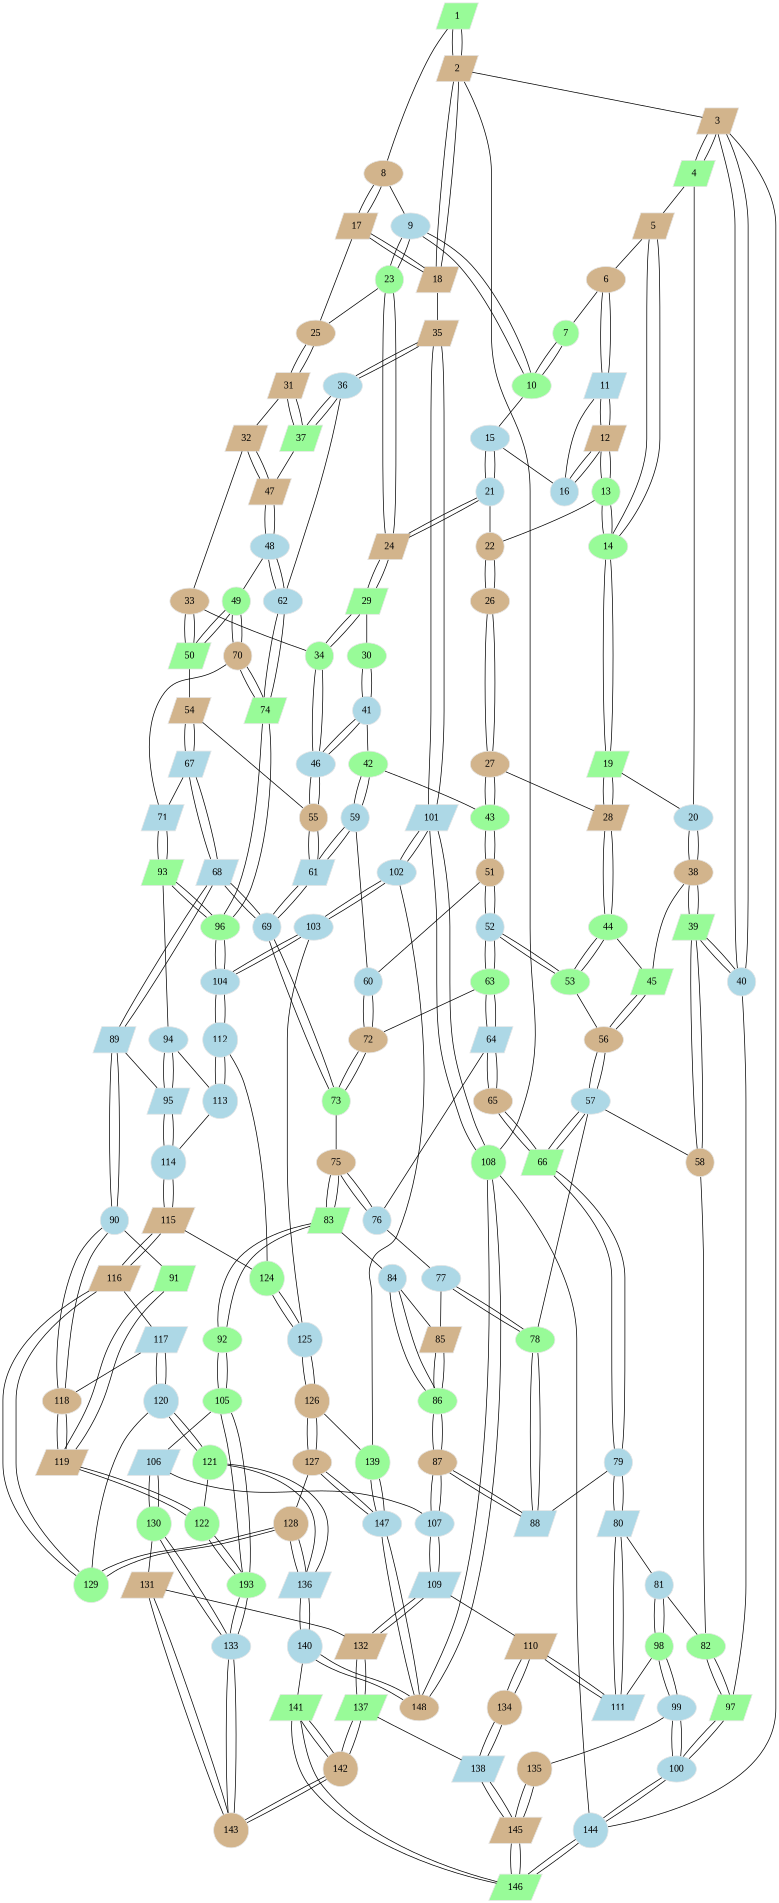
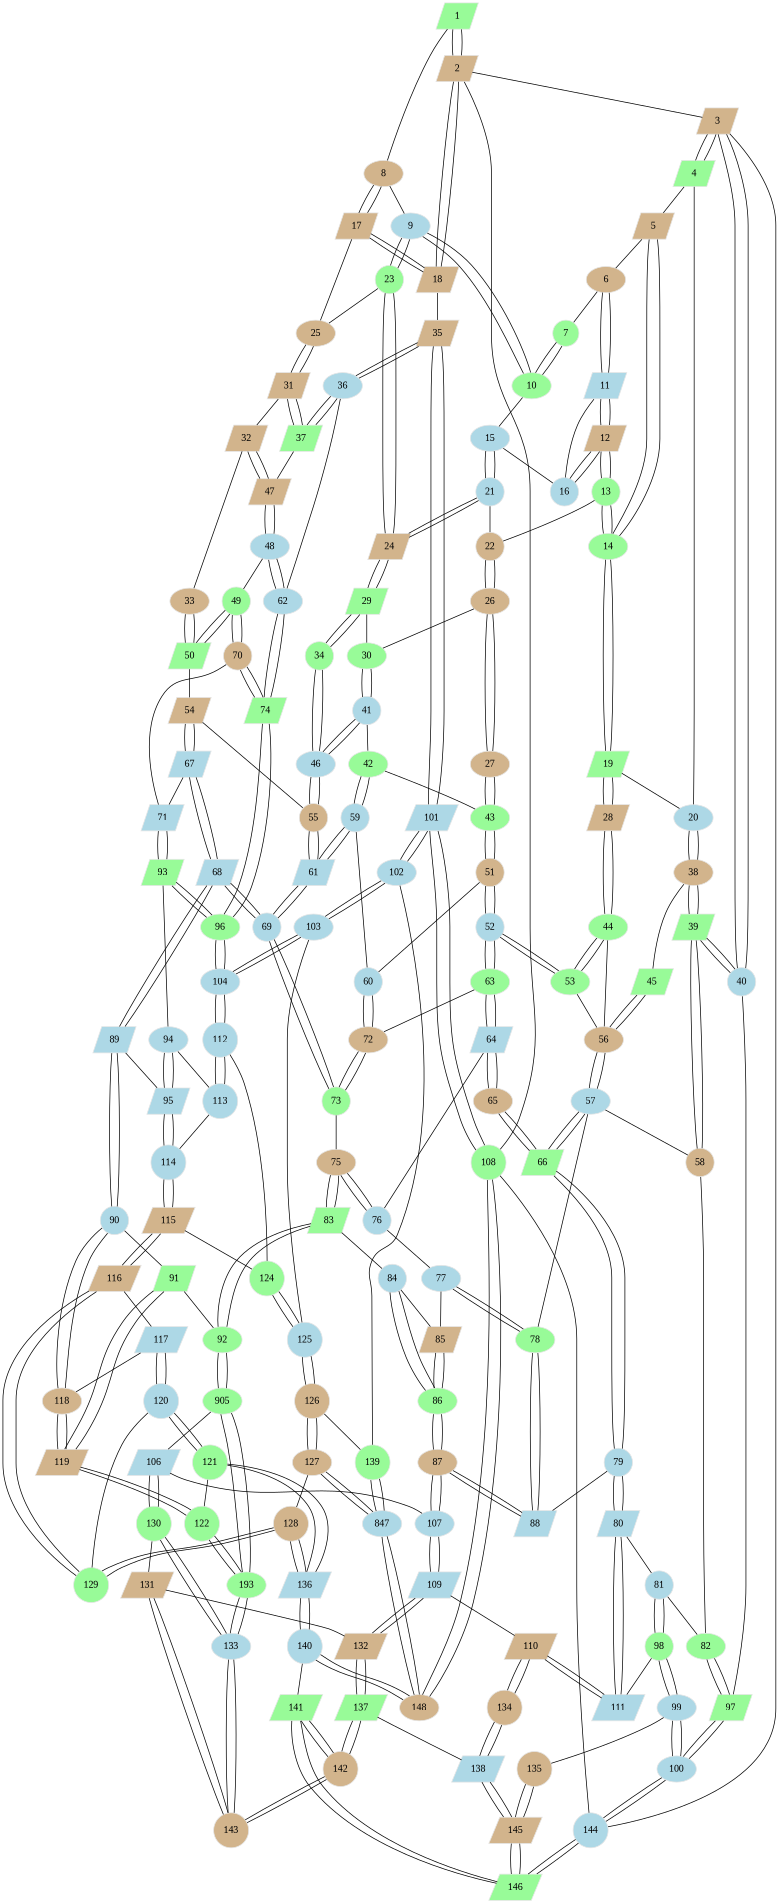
none -> (426, 629)
(255, 632) -> none
(550, 791) -> none
(629, 954) -> (606, 983)
none -> (199, 1310)
(222, 1401) -> (222, 1401)
(382, 1524) -> (382, 1524)
